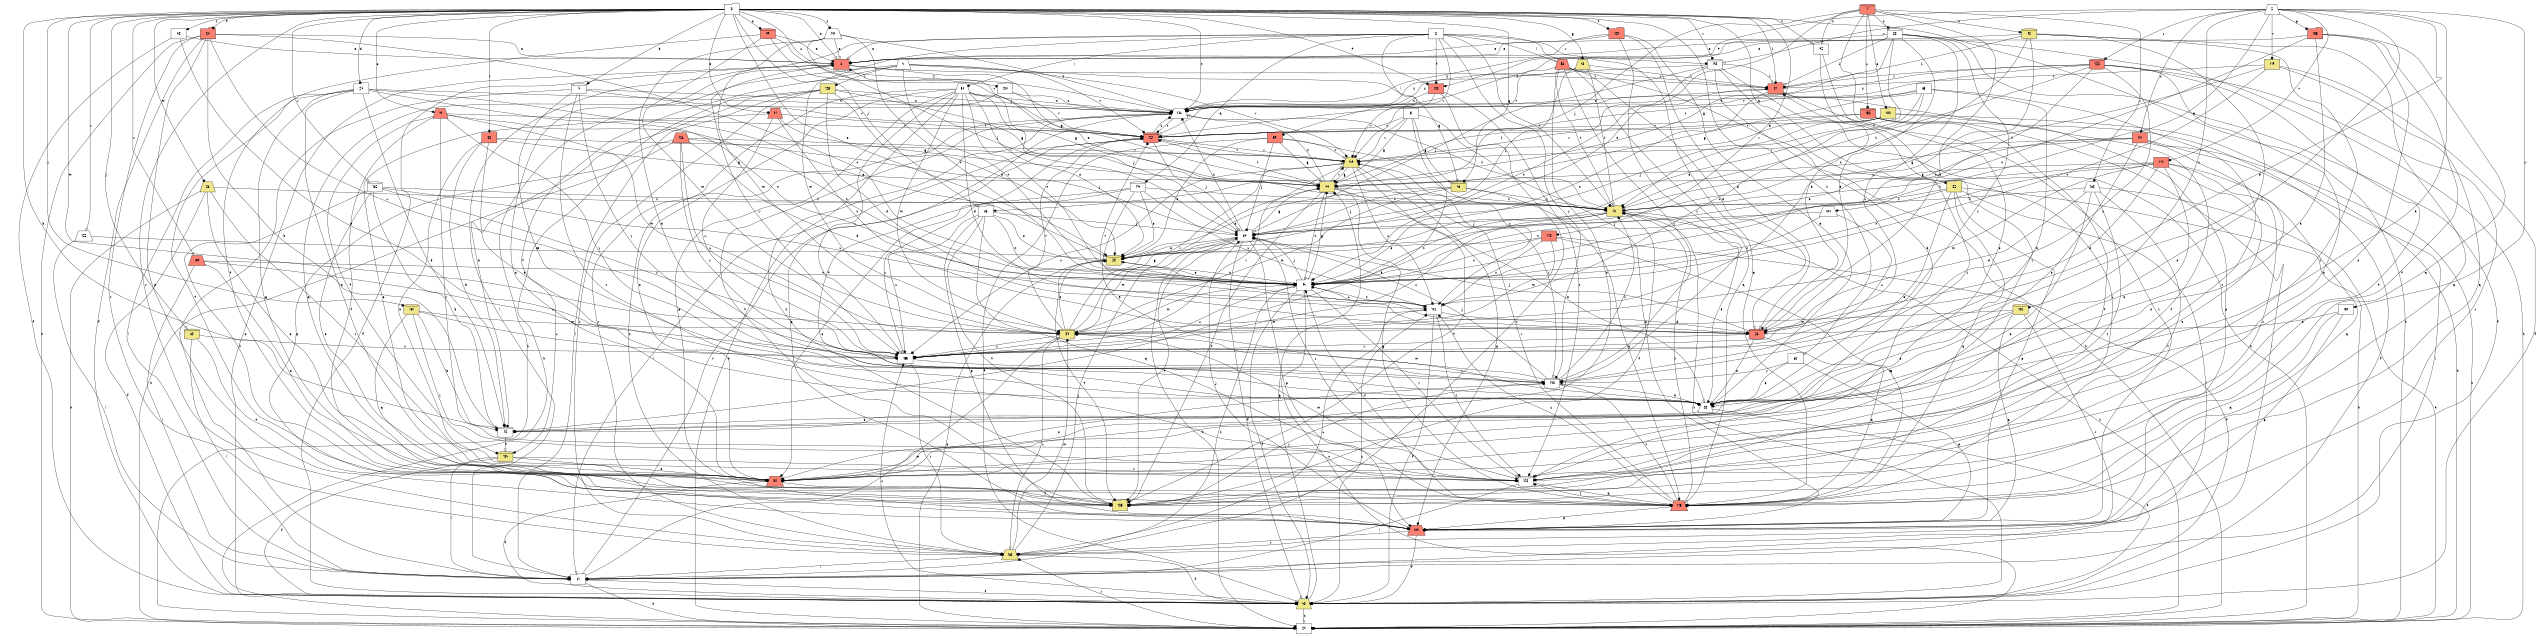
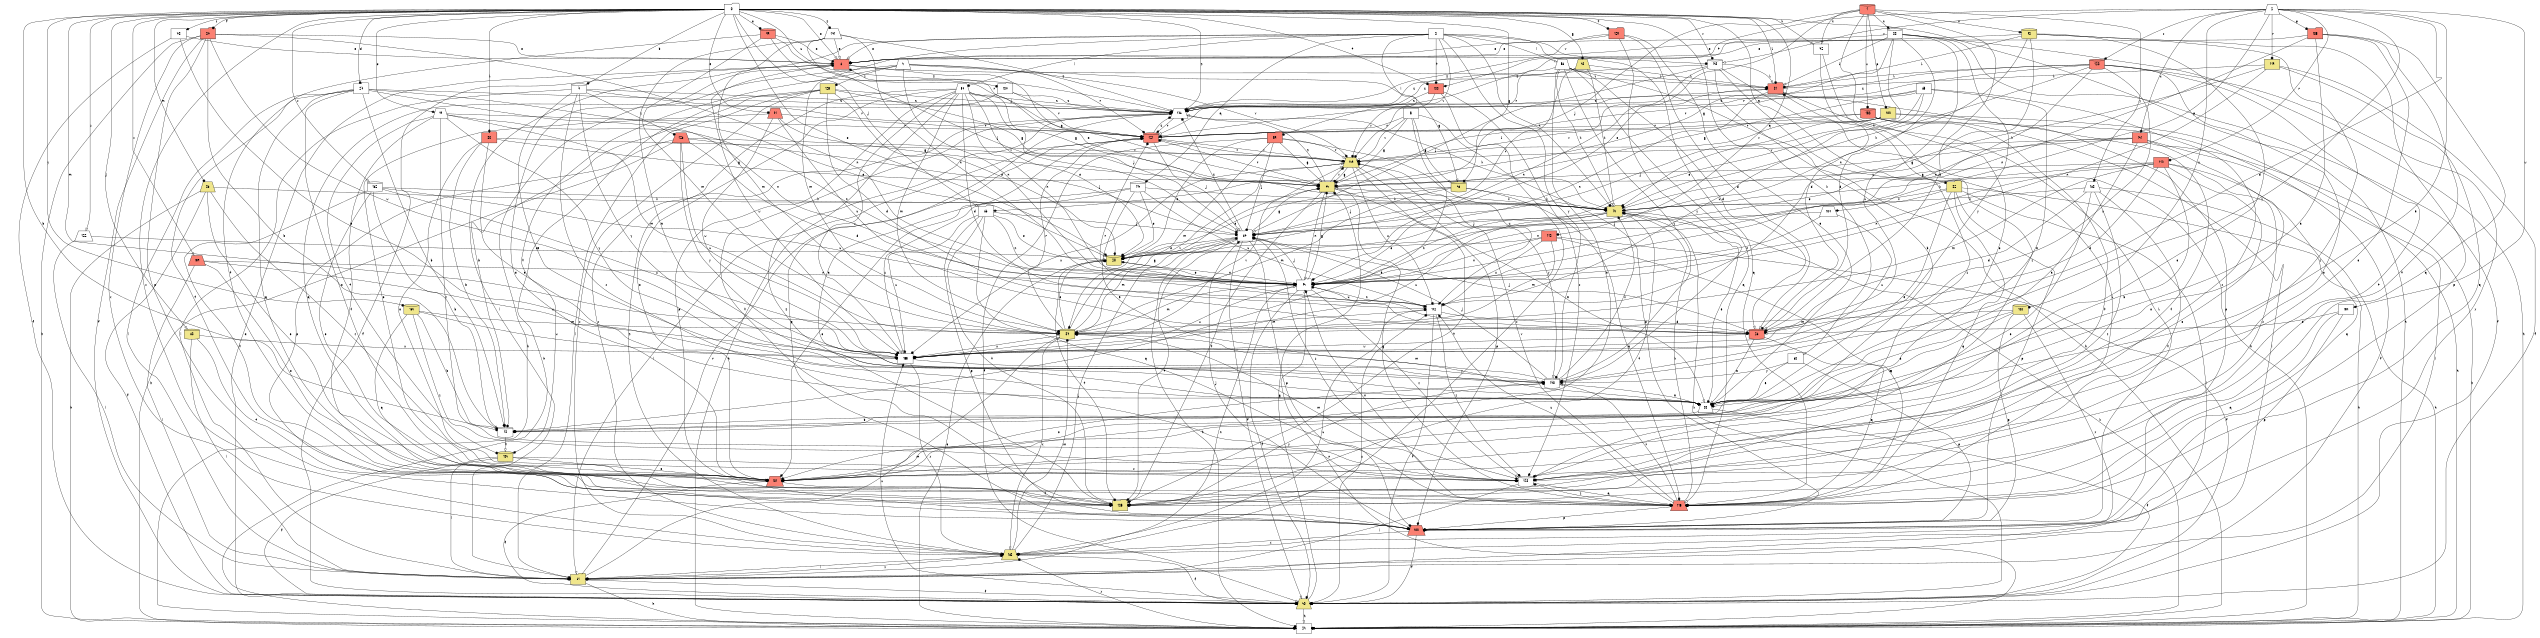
(1562, 64) -> (1562, 64)
(441, 113) -> (441, 113)
none -> (630, 113)
(1327, 187) -> (1327, 187)
none -> (1176, 240)
(829, 273) -> (829, 273)
none -> (793, 571)
(578, 579) -> (578, 579)
